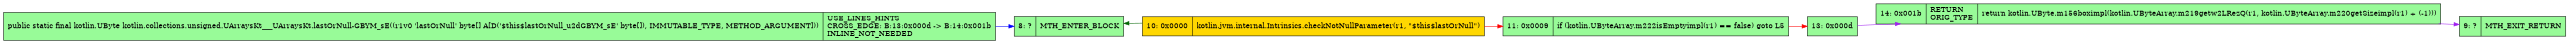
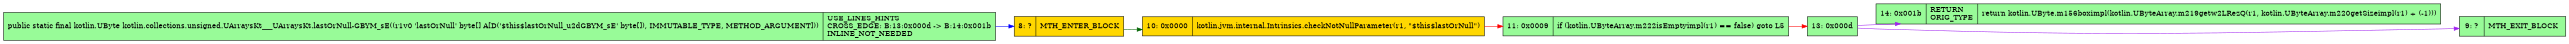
(1136, 23) -> (1130, 29)
(2446, 24) -> (2156, 33)
(1069, 26) -> (1069, 26)
(2523, 26) -> (2523, 26)
